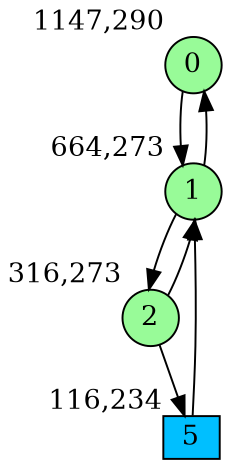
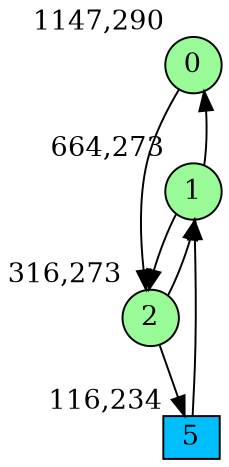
(181, 119) -> (144, 177)
